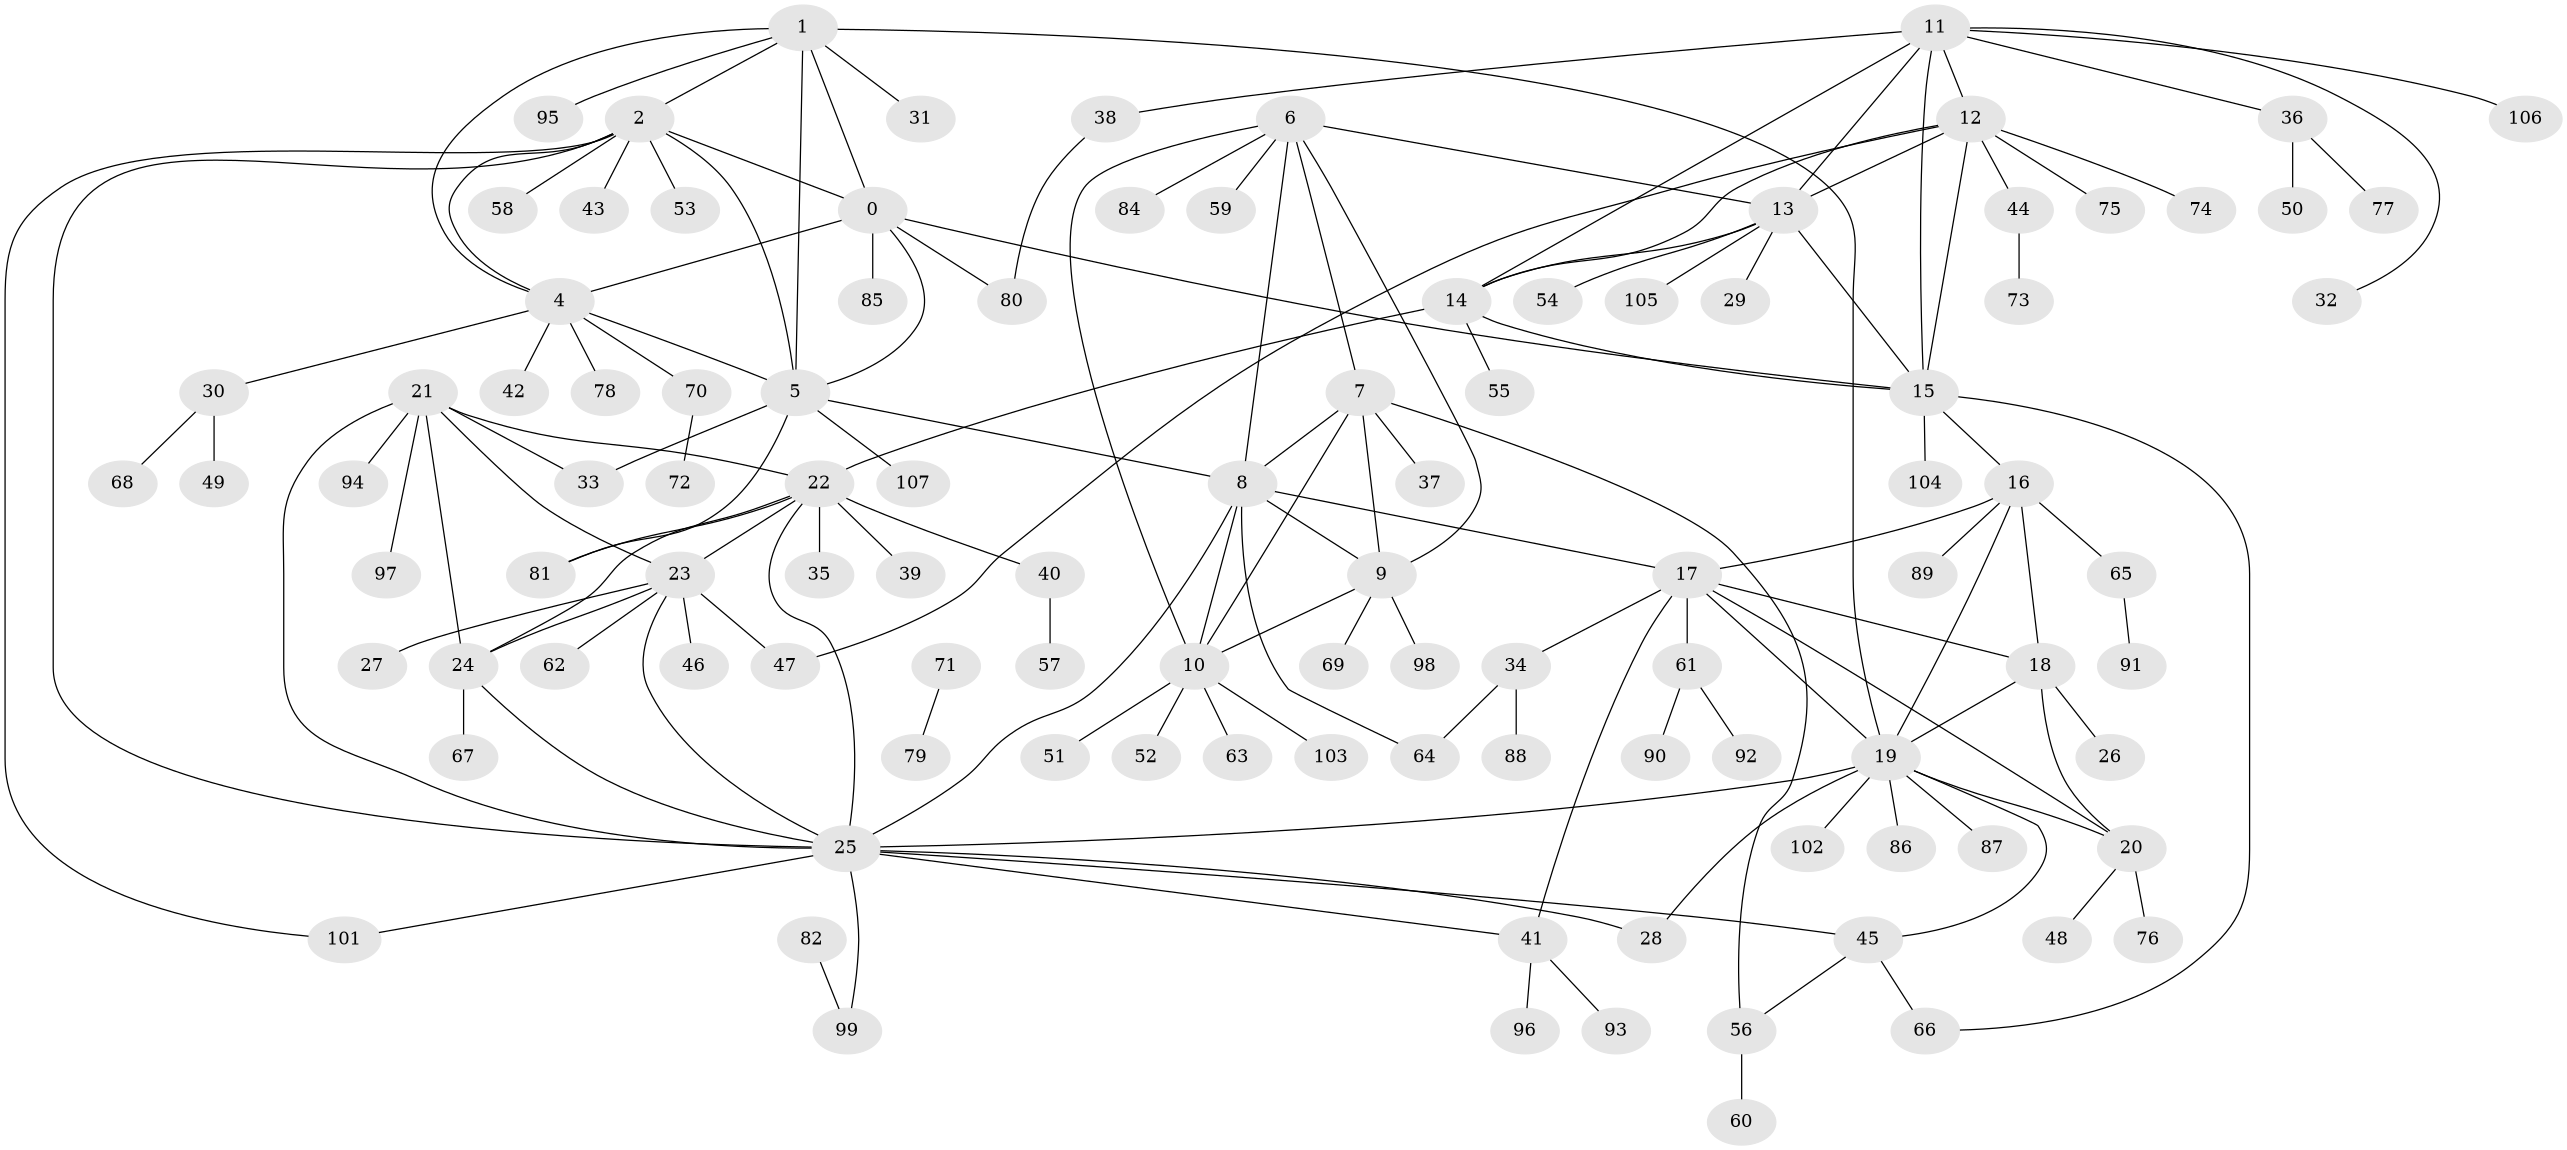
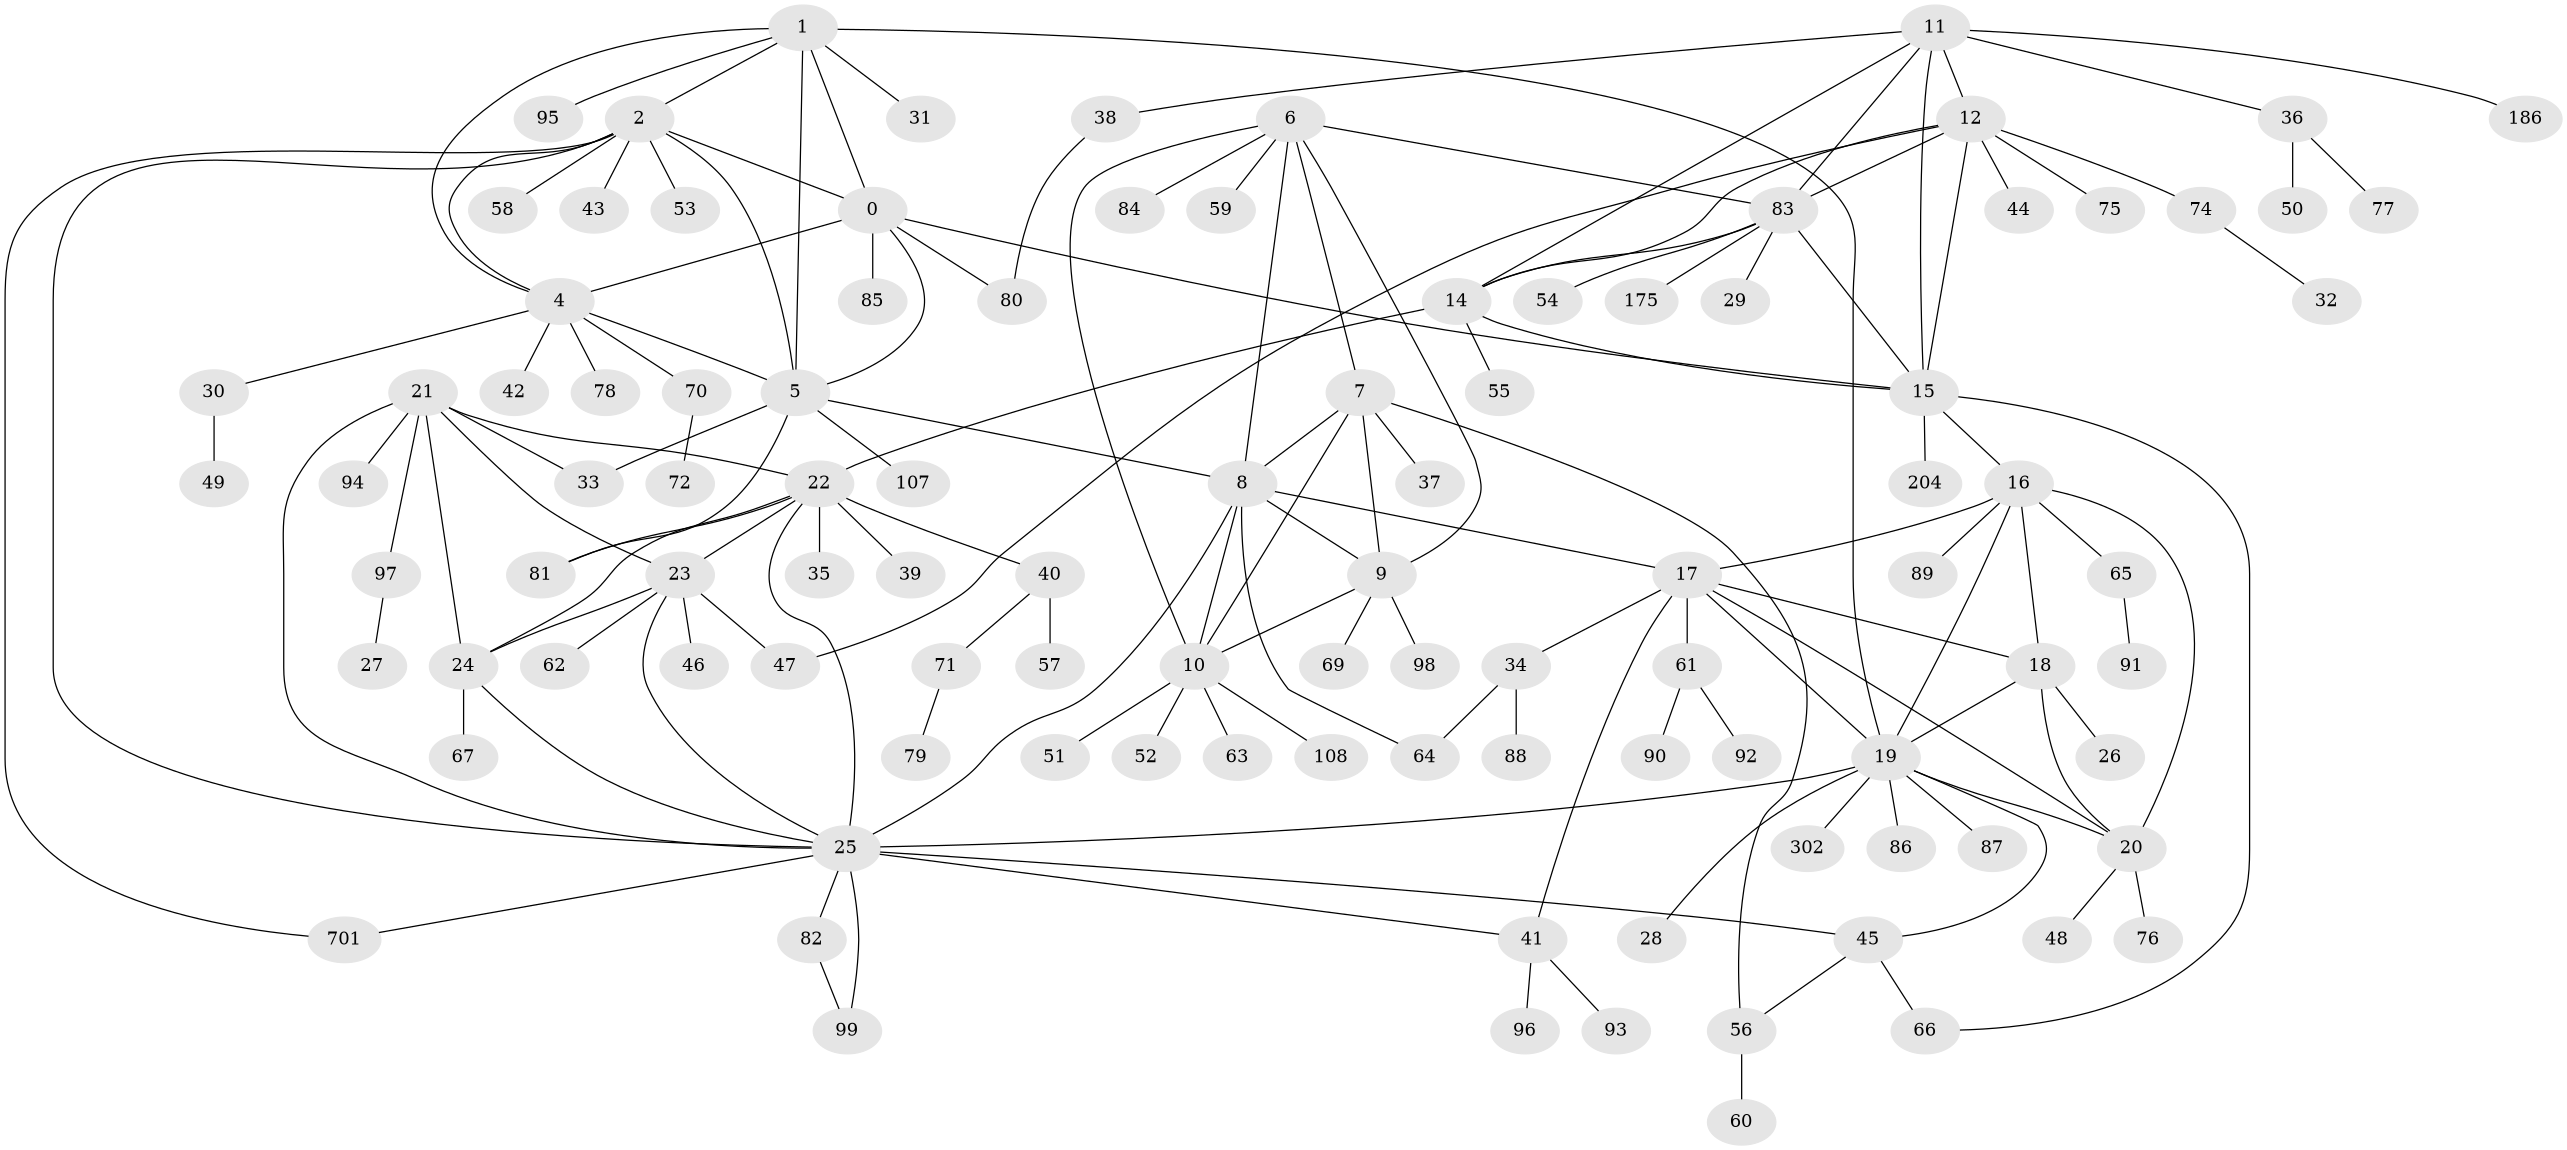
(2294, 77) -> (2264, 256)
(2526, 119) -> (2526, 119)
(1783, 210) -> (1783, 210)
(1642, 301) -> (1642, 301)
(2019, 301) -> none
(123, 484) -> none
(1925, 484) -> (1925, 484)
(523, 614) -> (379, 620)
none -> (998, 621)
none -> (2193, 624)
(1331, 757) -> (1331, 757)
(1808, 849) -> (1808, 849)
(1253, 873) -> (829, 894)
(345, 940) -> (345, 940)
